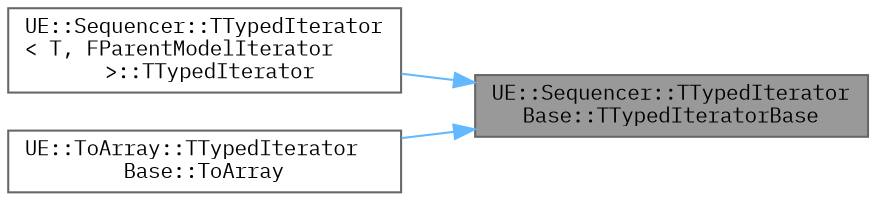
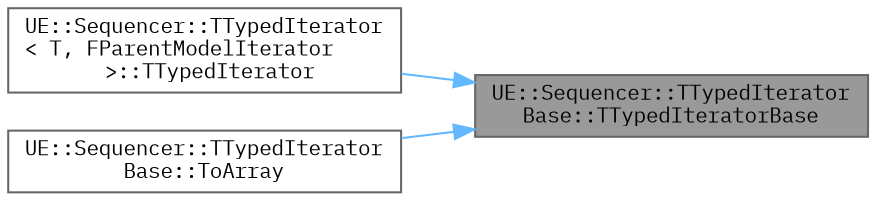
(205, 161) -> (205, 161)
